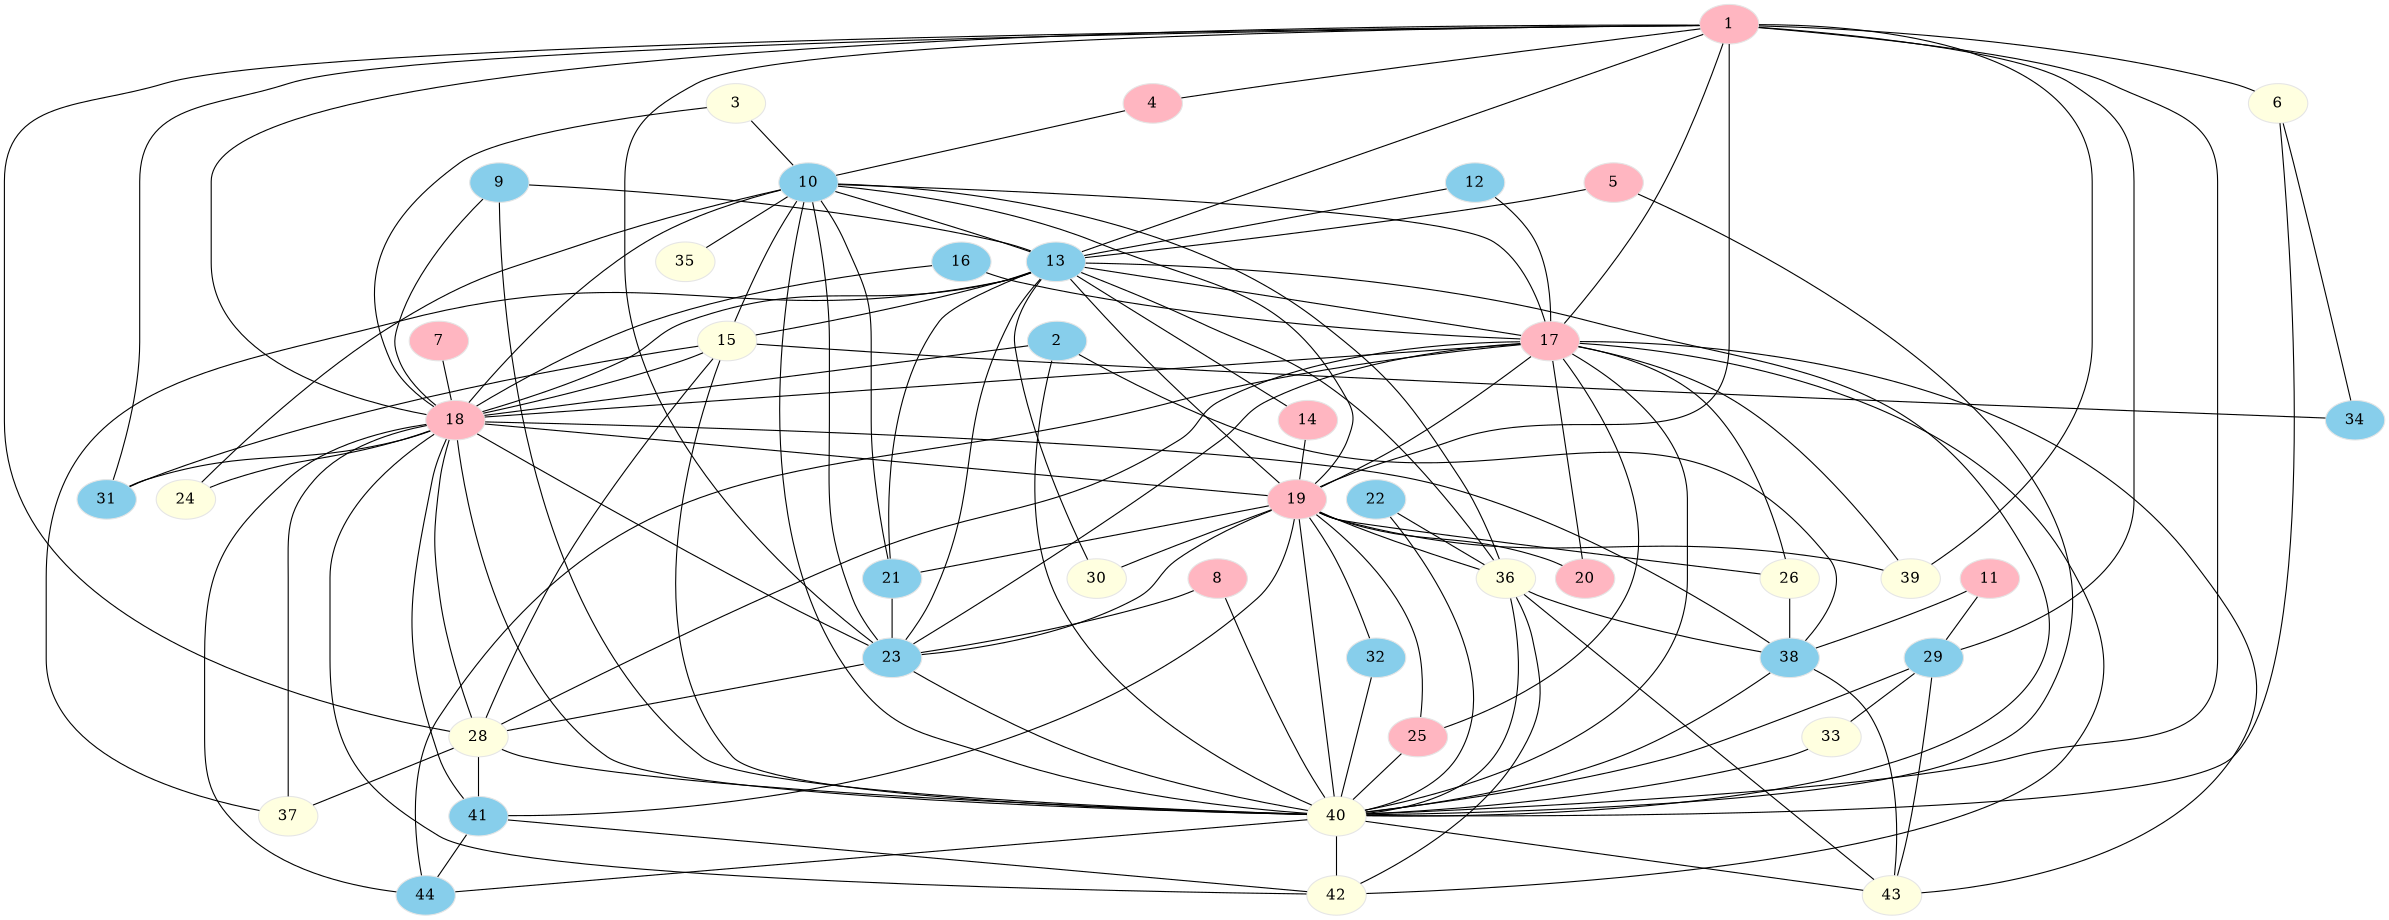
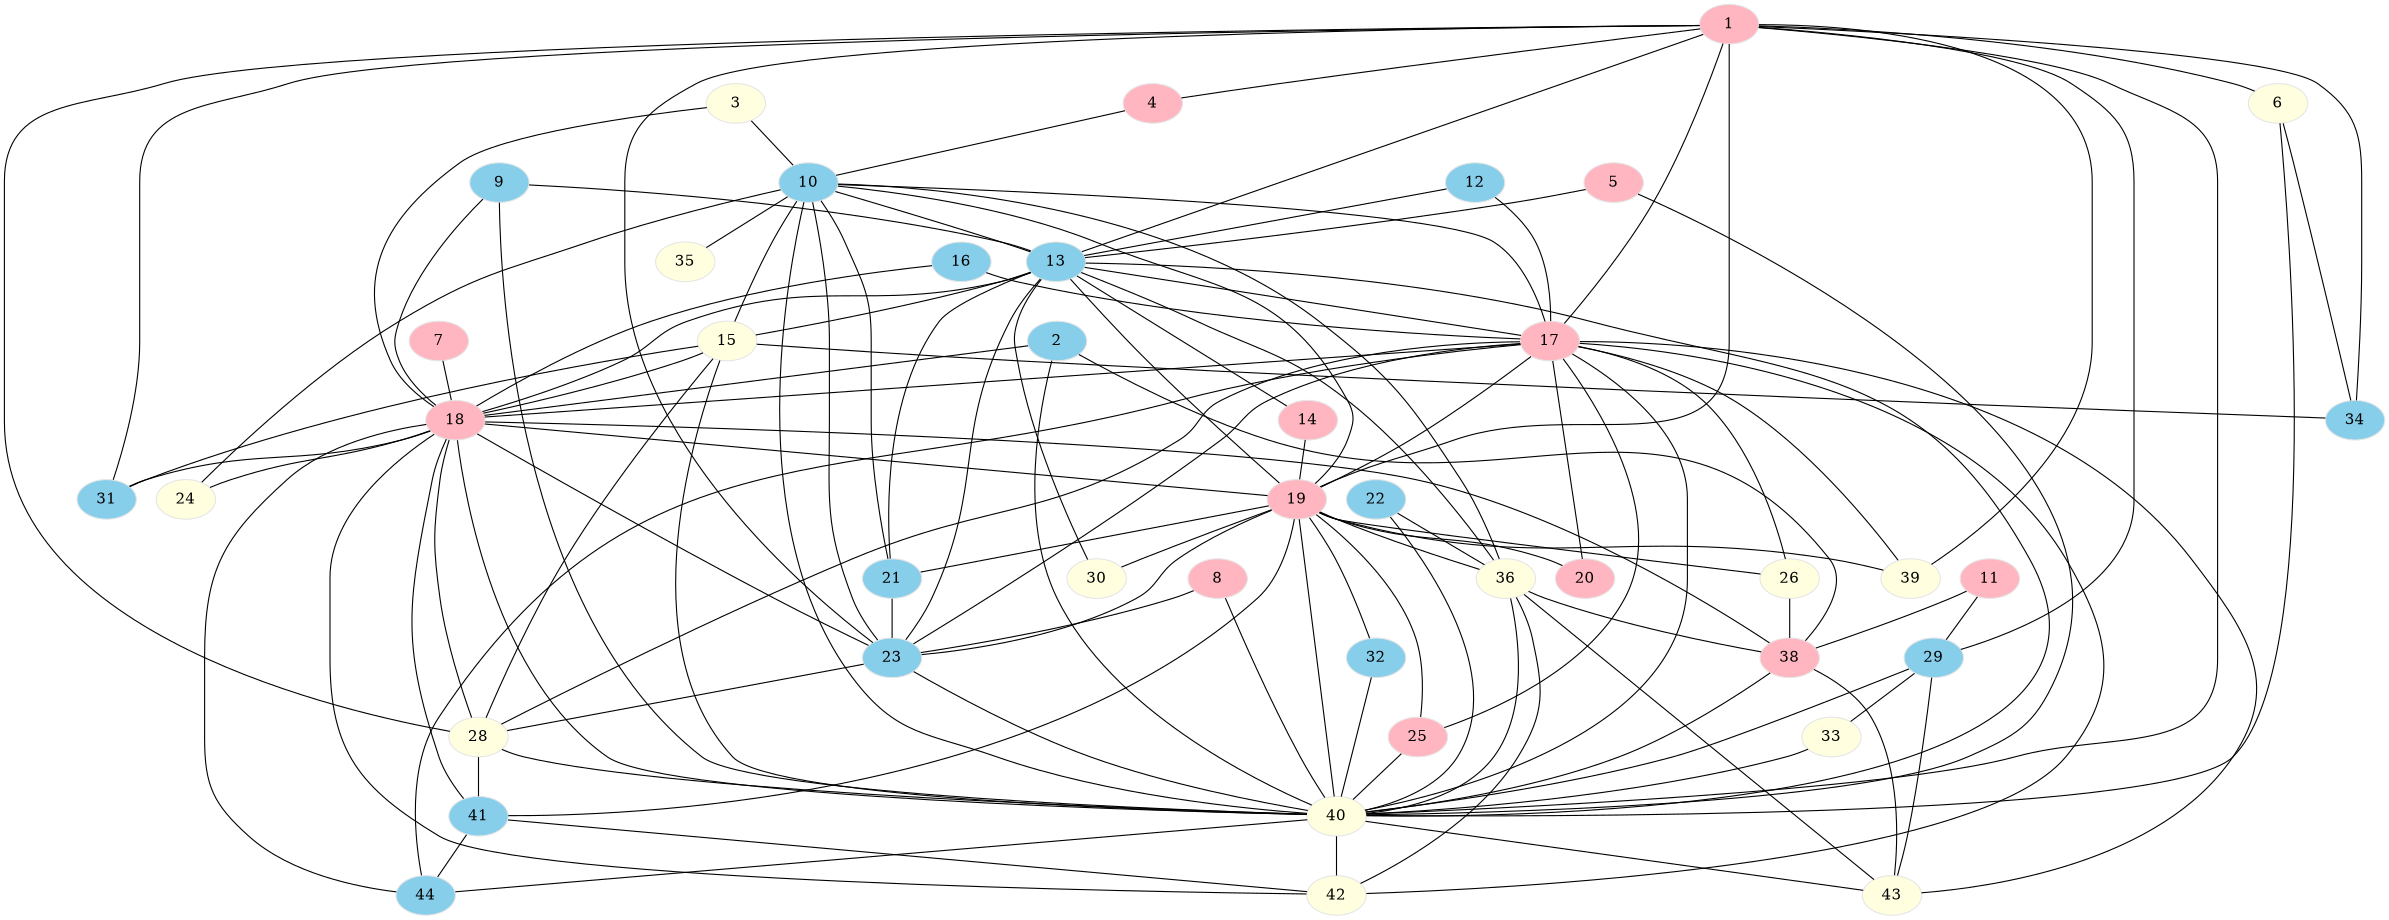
(759, 53) -> (2205, 59)
(607, 269) -> none
(1790, 658) -> (1790, 658)
(288, 816) -> none
